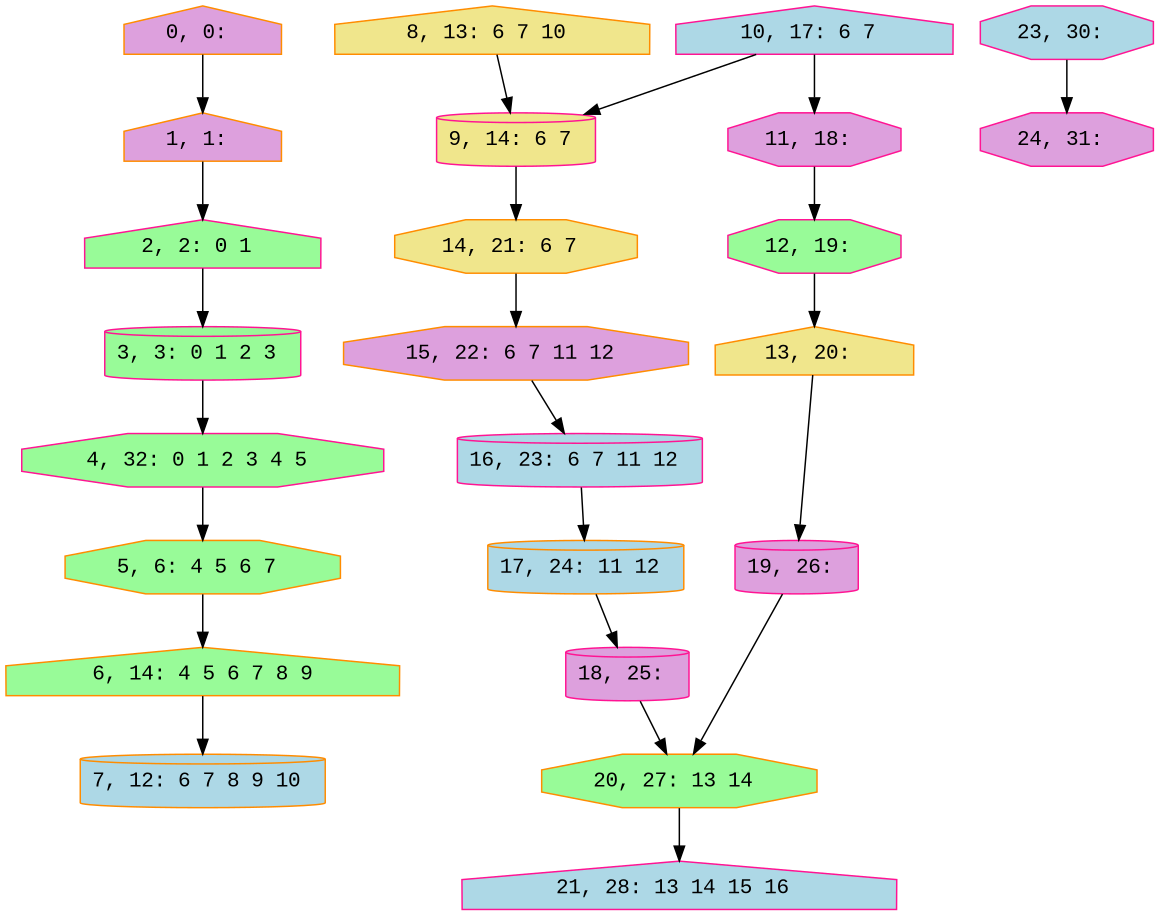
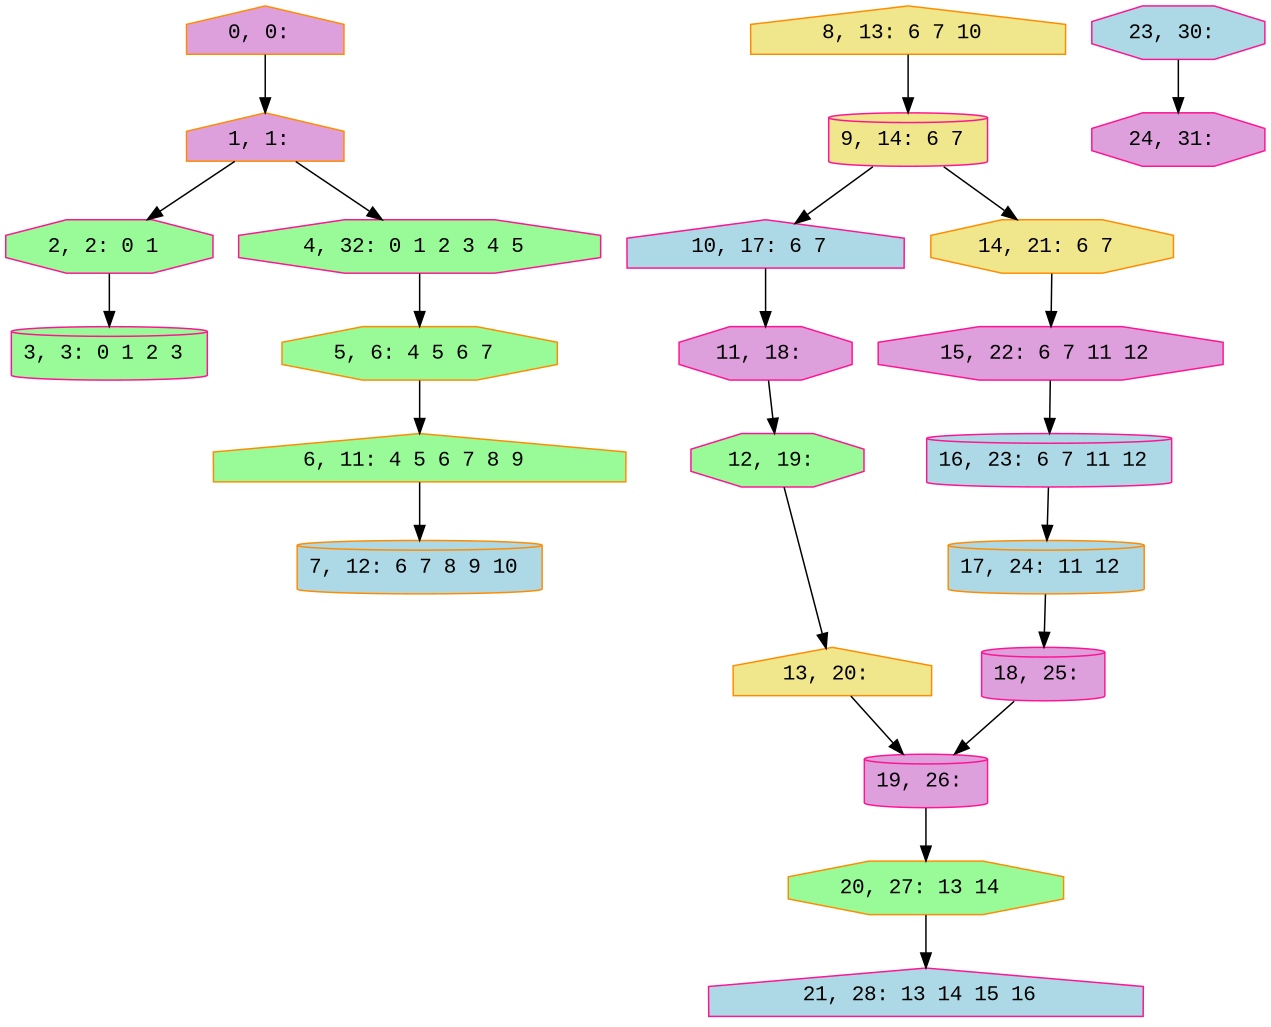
(678, 82) -> (840, 191)
(203, 246) -> (109, 246)
(516, 353) -> (1051, 353)
(203, 400) -> (332, 186)
(203, 674) -> (420, 460)
(650, 721) -> (990, 723)
